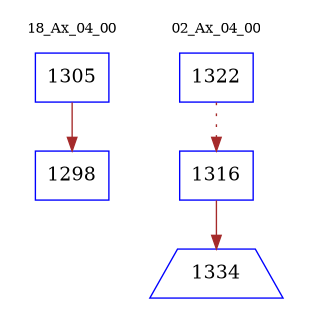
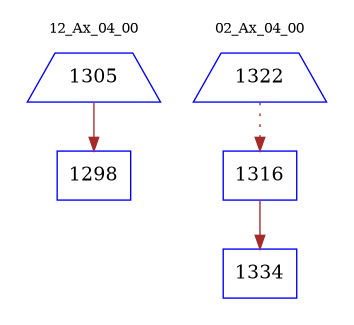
(72, 29) -> (94, 29)
(72, 78) -> (94, 78)
(216, 78) -> (260, 78)
(216, 274) -> (260, 274)
